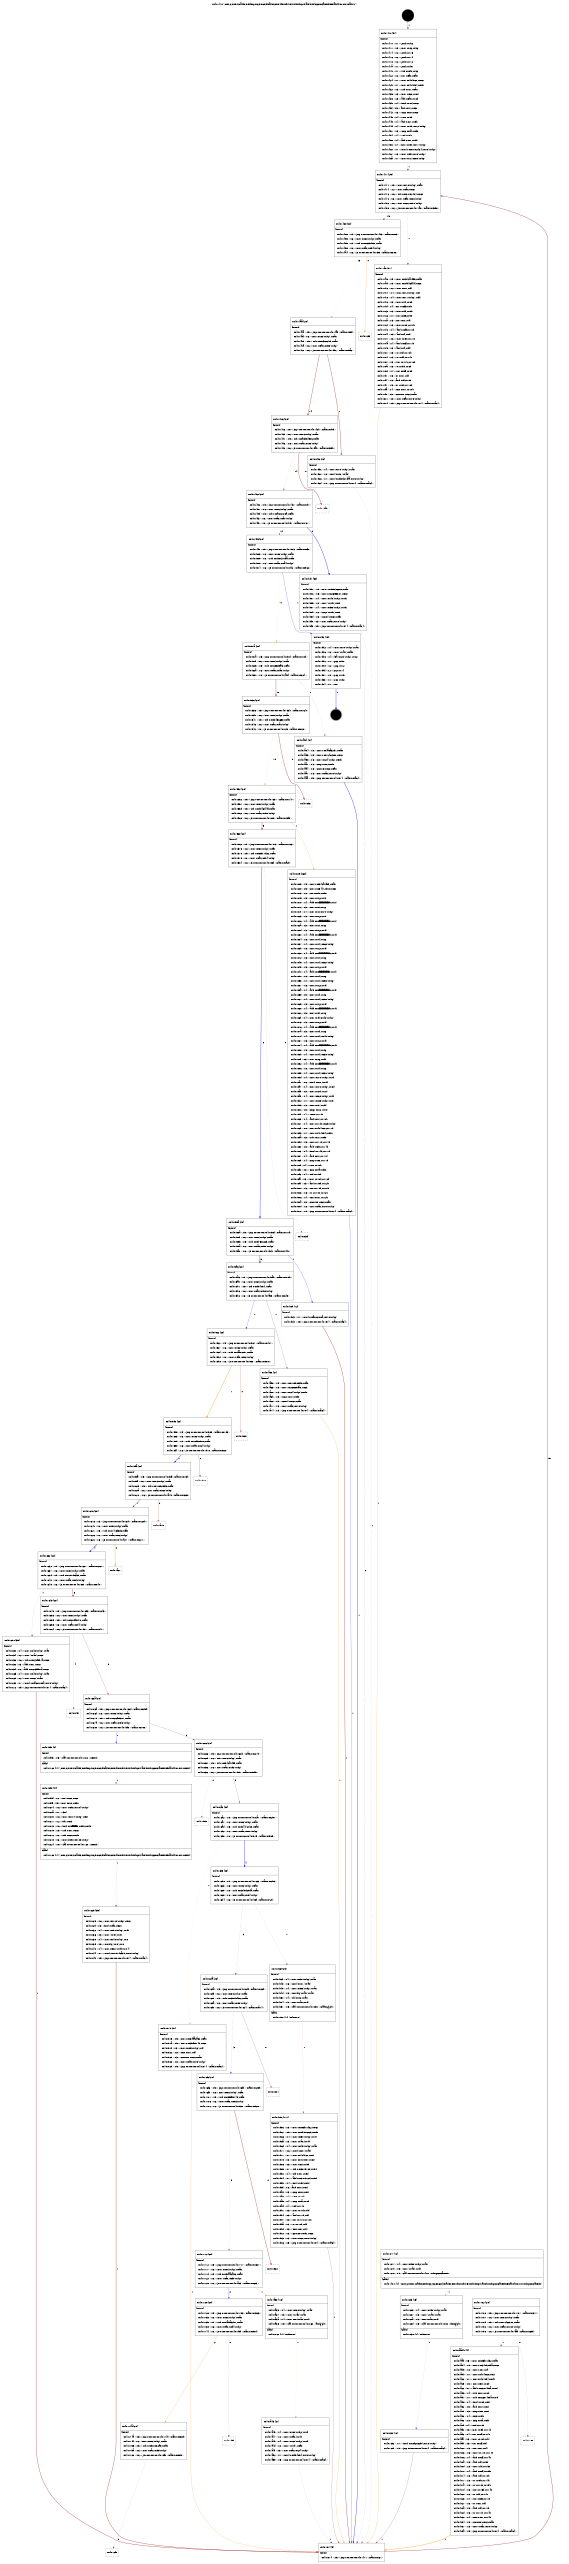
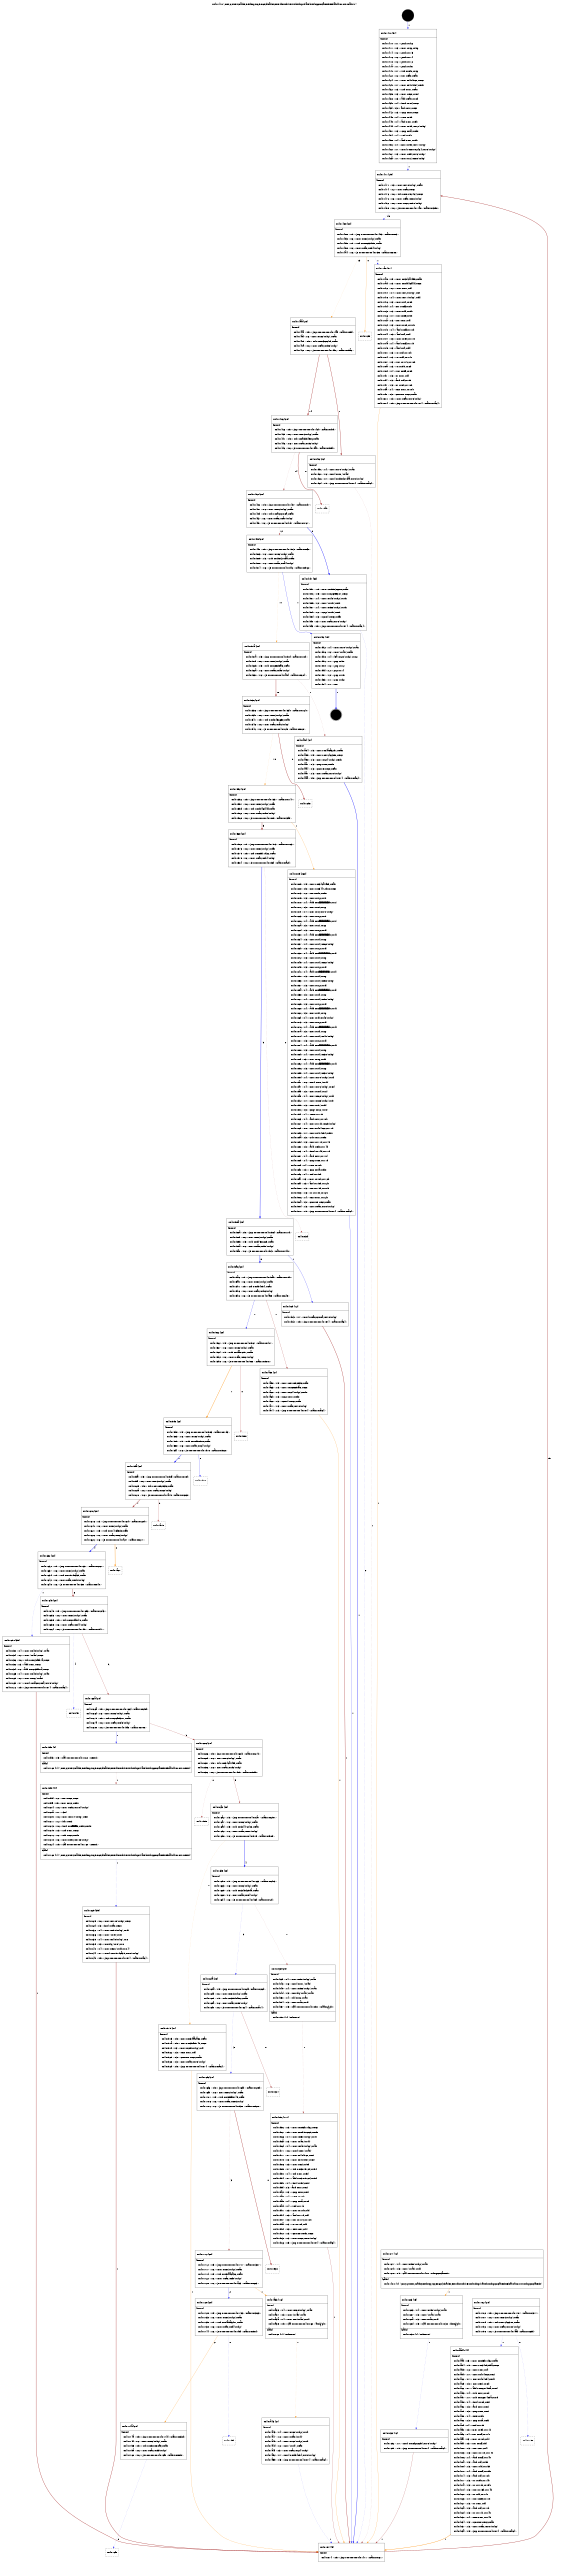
(408, 238) -> (376, 260)
